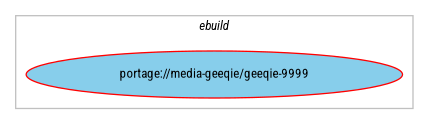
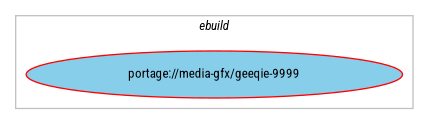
(214, 74) -> (214, 74)
